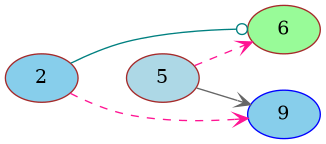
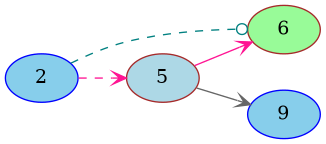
(151, 37) -> (151, 37)
(217, 56) -> (217, 56)
(42, 78) -> (42, 78)
(150, 118) -> (96, 78)
